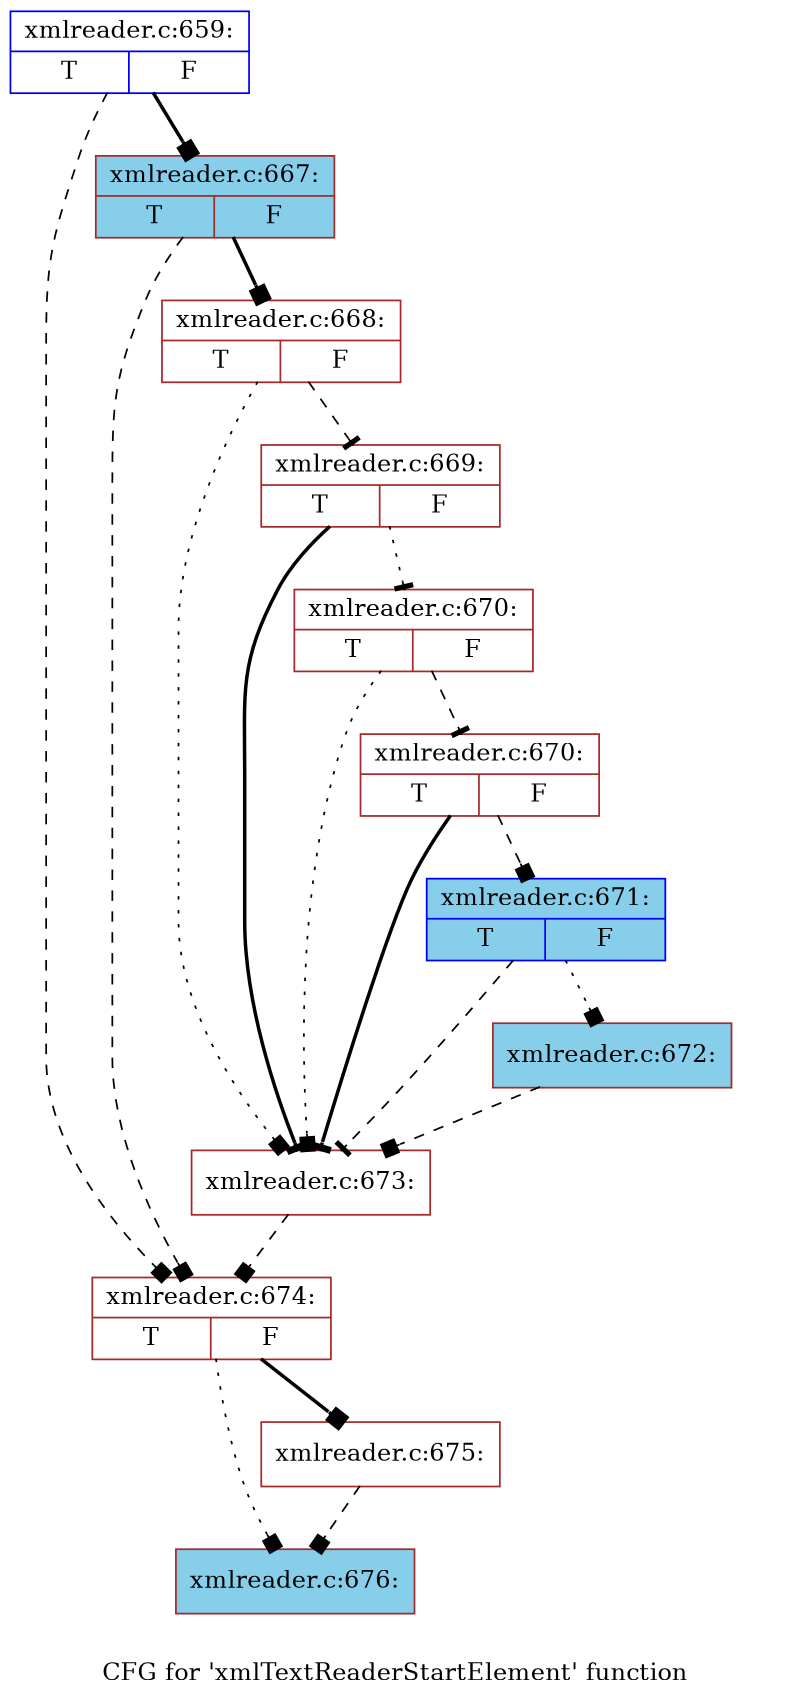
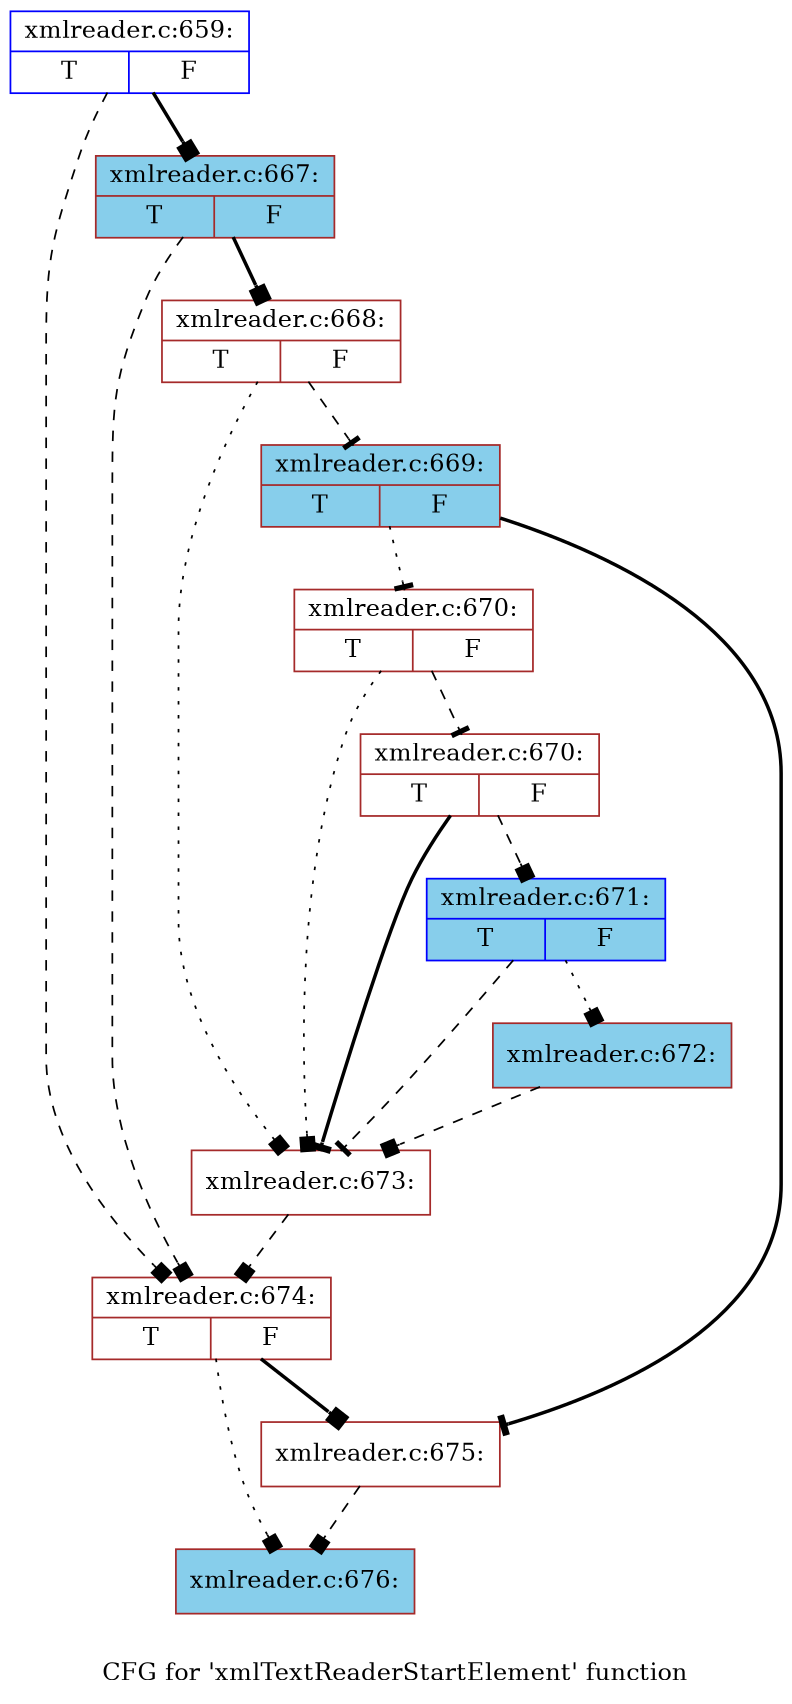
(381, 486) -> (381, 486)
(245, 826) -> (781, 970)
